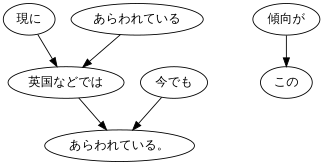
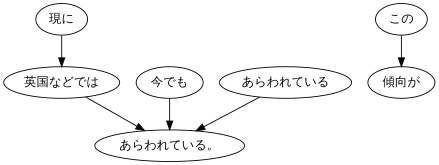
(286, 47) -> (401, 47)
(105, 48) -> (232, 112)
